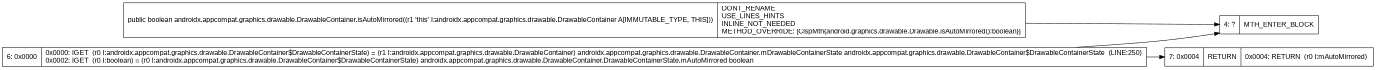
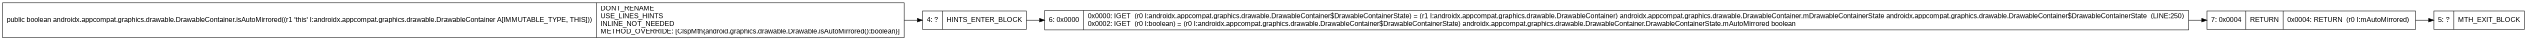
none -> (2479, 20)
(1279, 25) -> (984, 20)
(1146, 42) -> (1033, 20)
